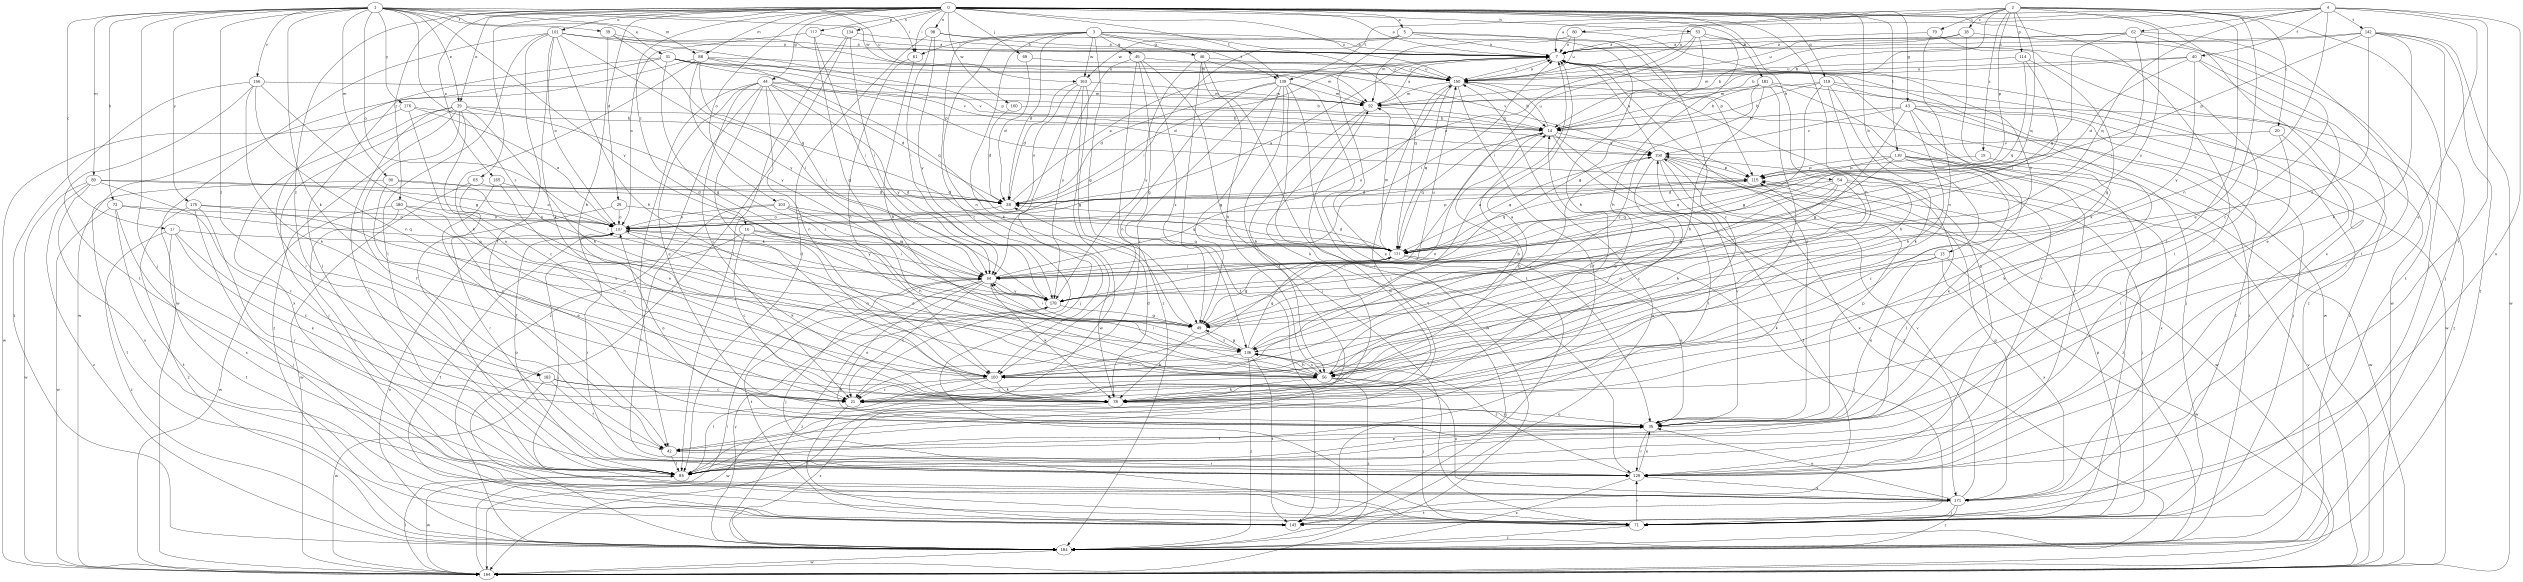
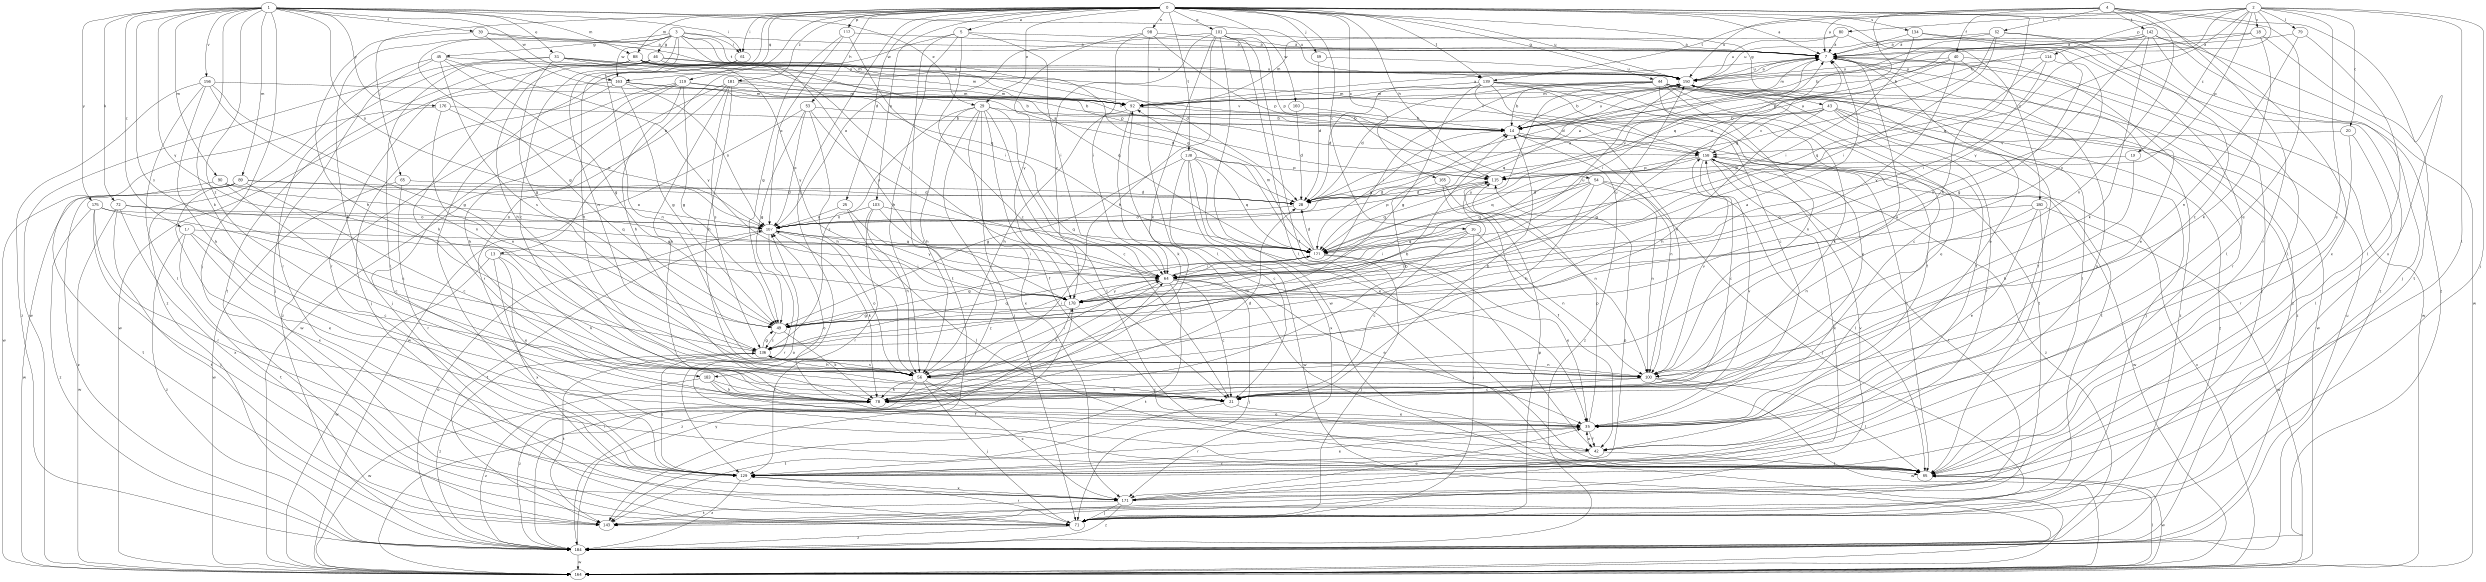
(1627, 40) -> (1038, 120)
